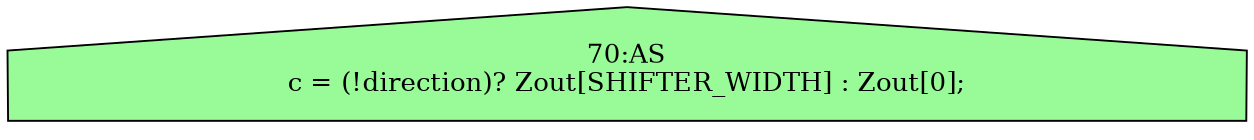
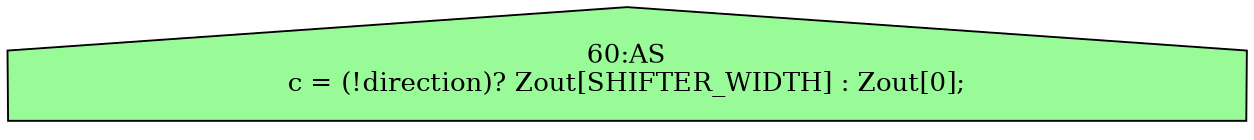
(627, 70) -> (627, 70)
